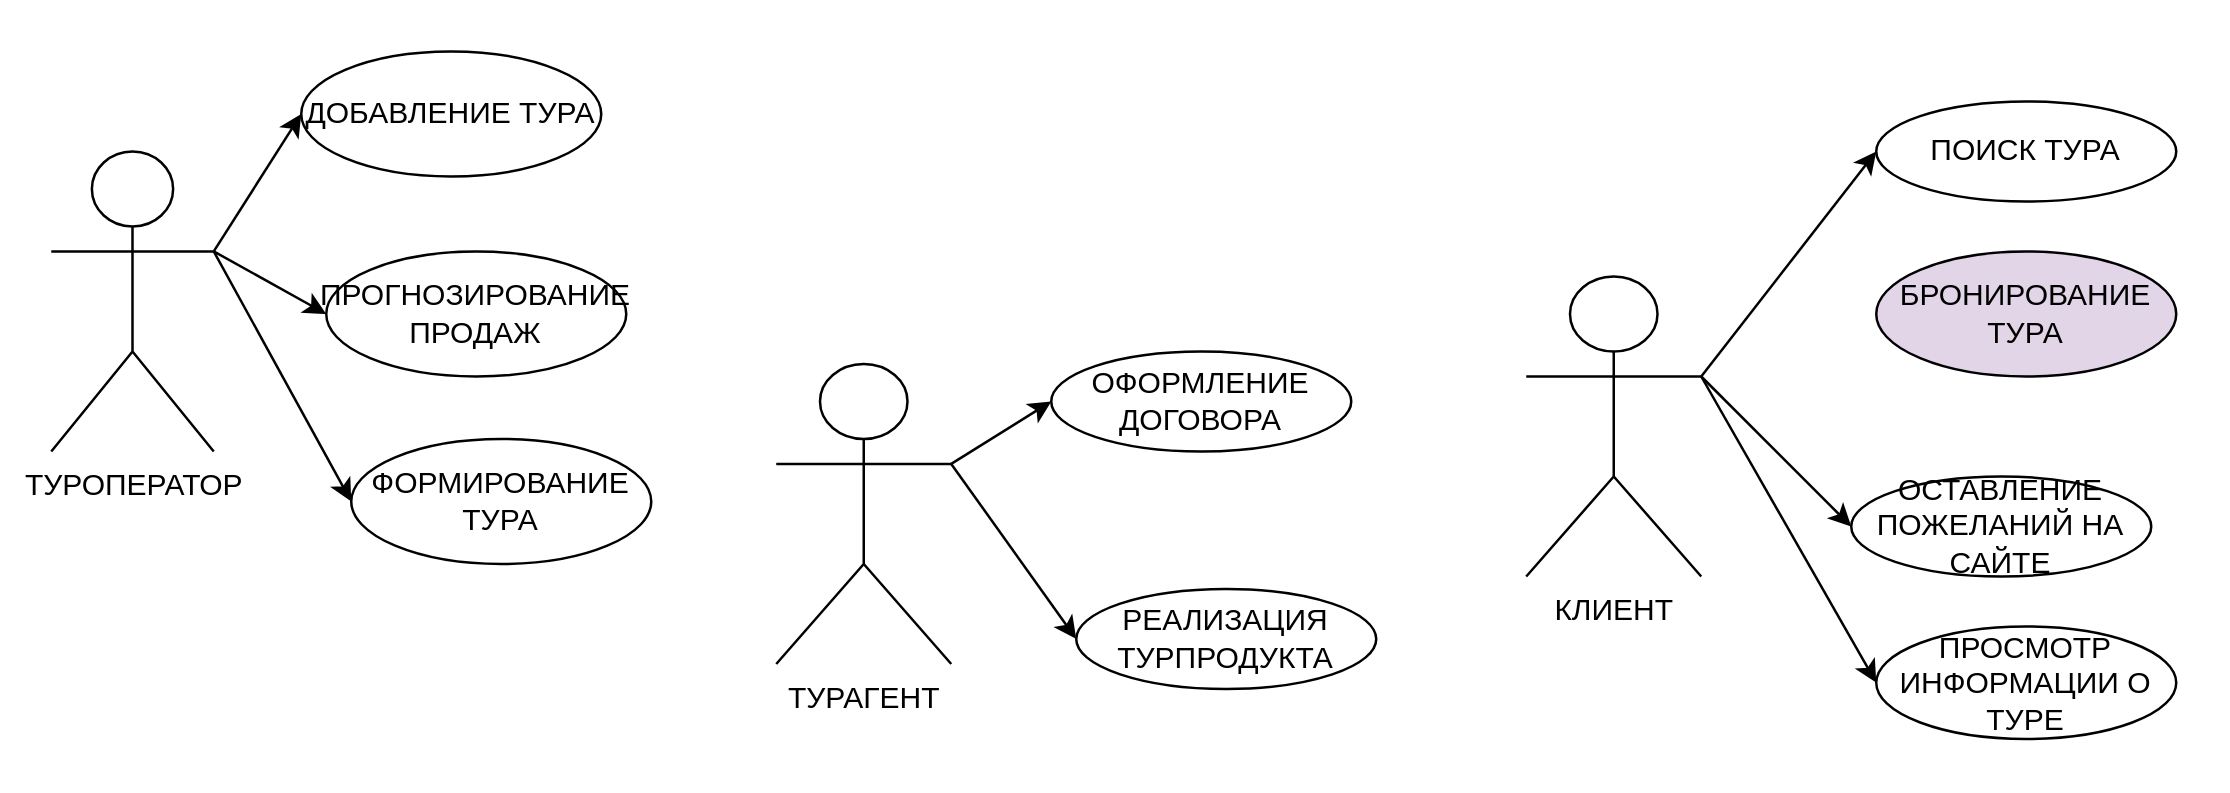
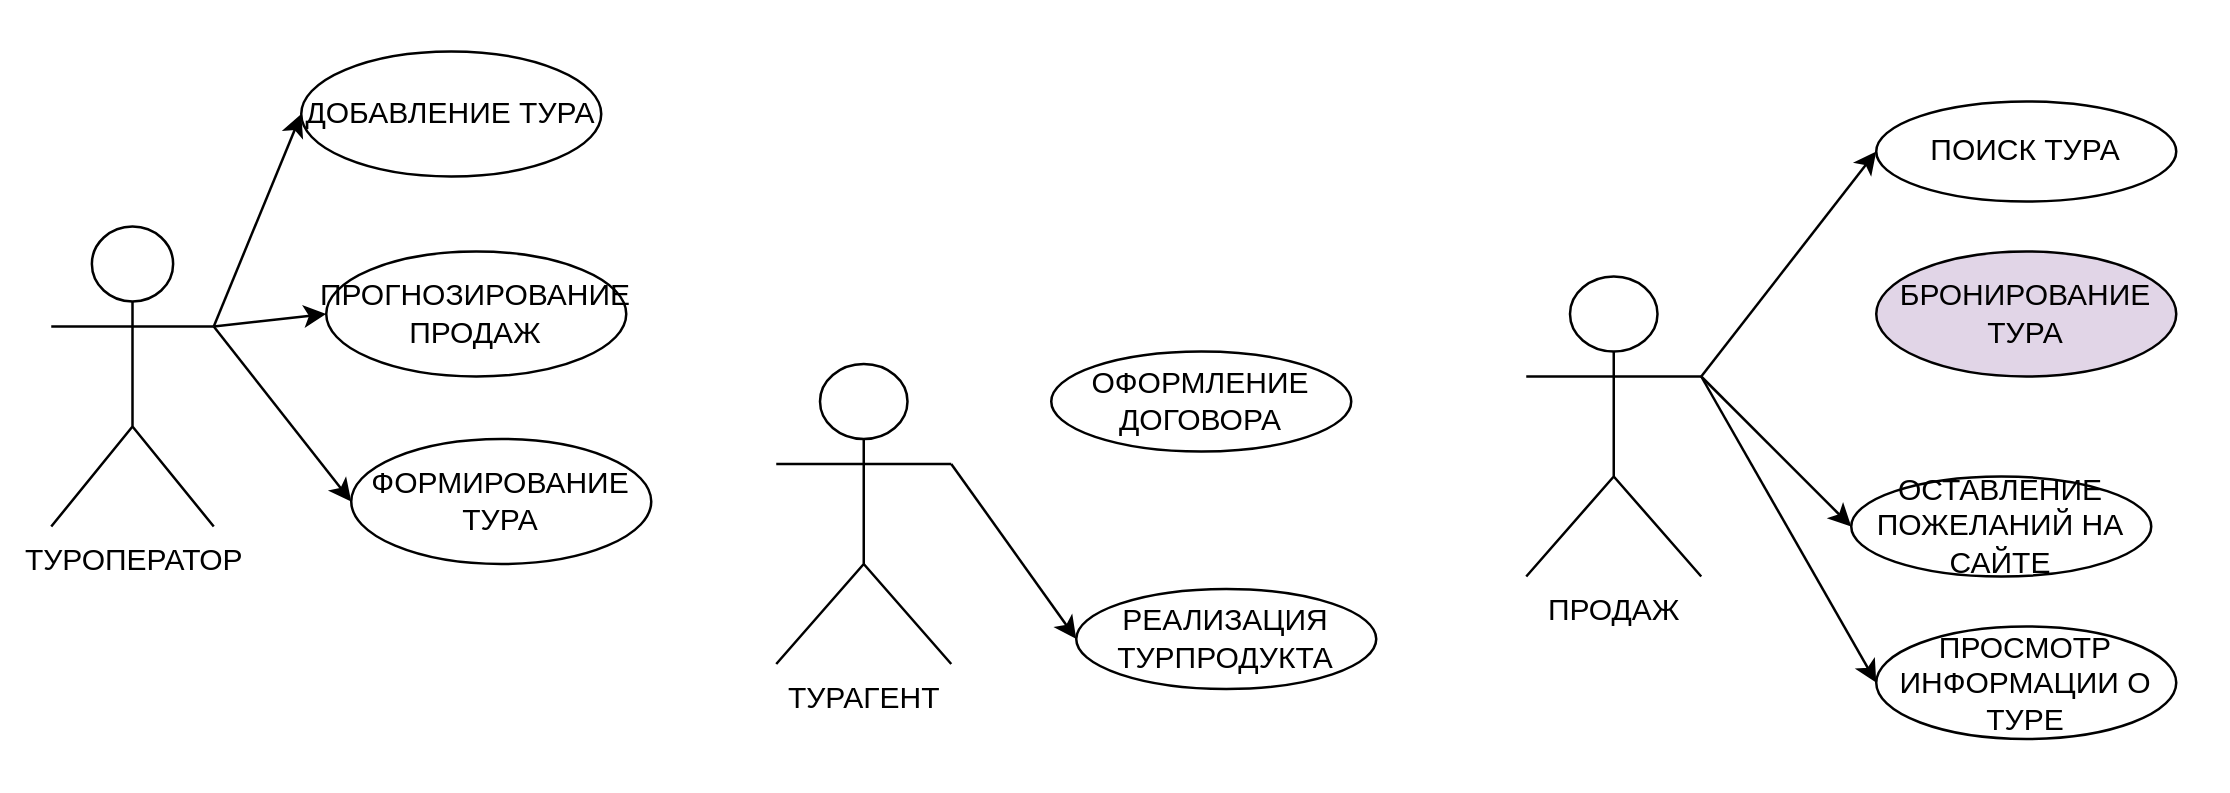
(133, 301) -> (133, 376)
(997, 435) -> none
(1615, 612) -> (1615, 612)
